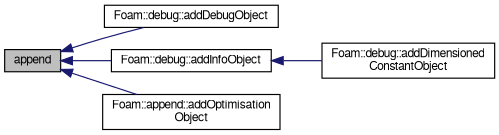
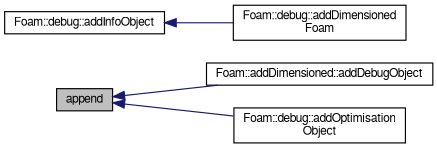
(191, 16) -> (320, 74)
(92, 61) -> none
(408, 61) -> (320, 23)
(191, 112) -> (320, 125)
